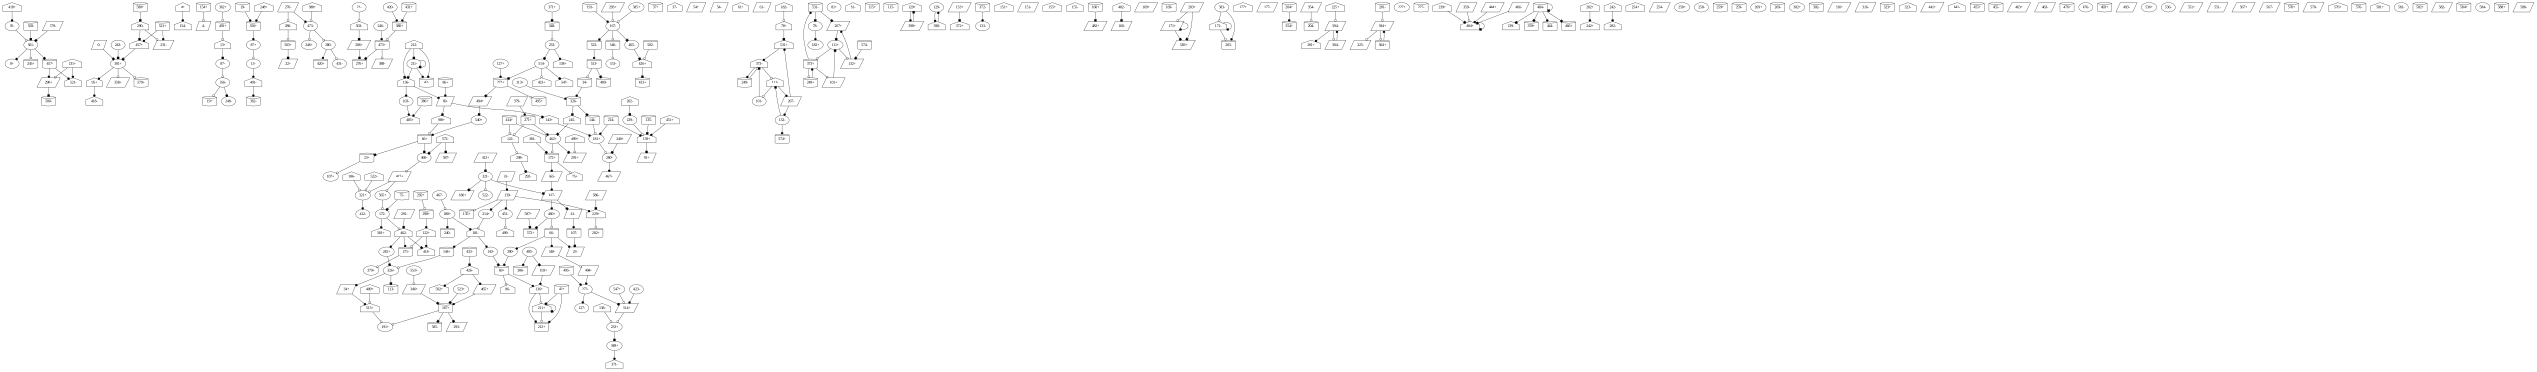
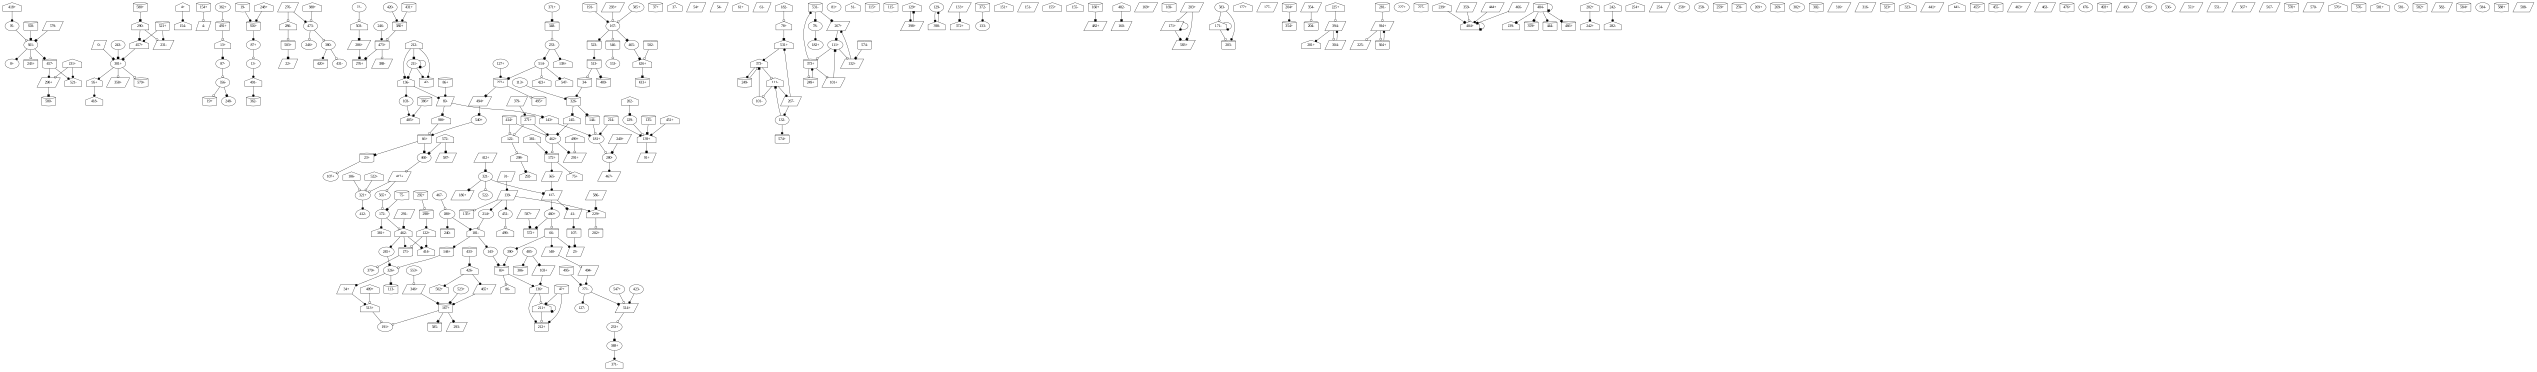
(602, 308) -> none
